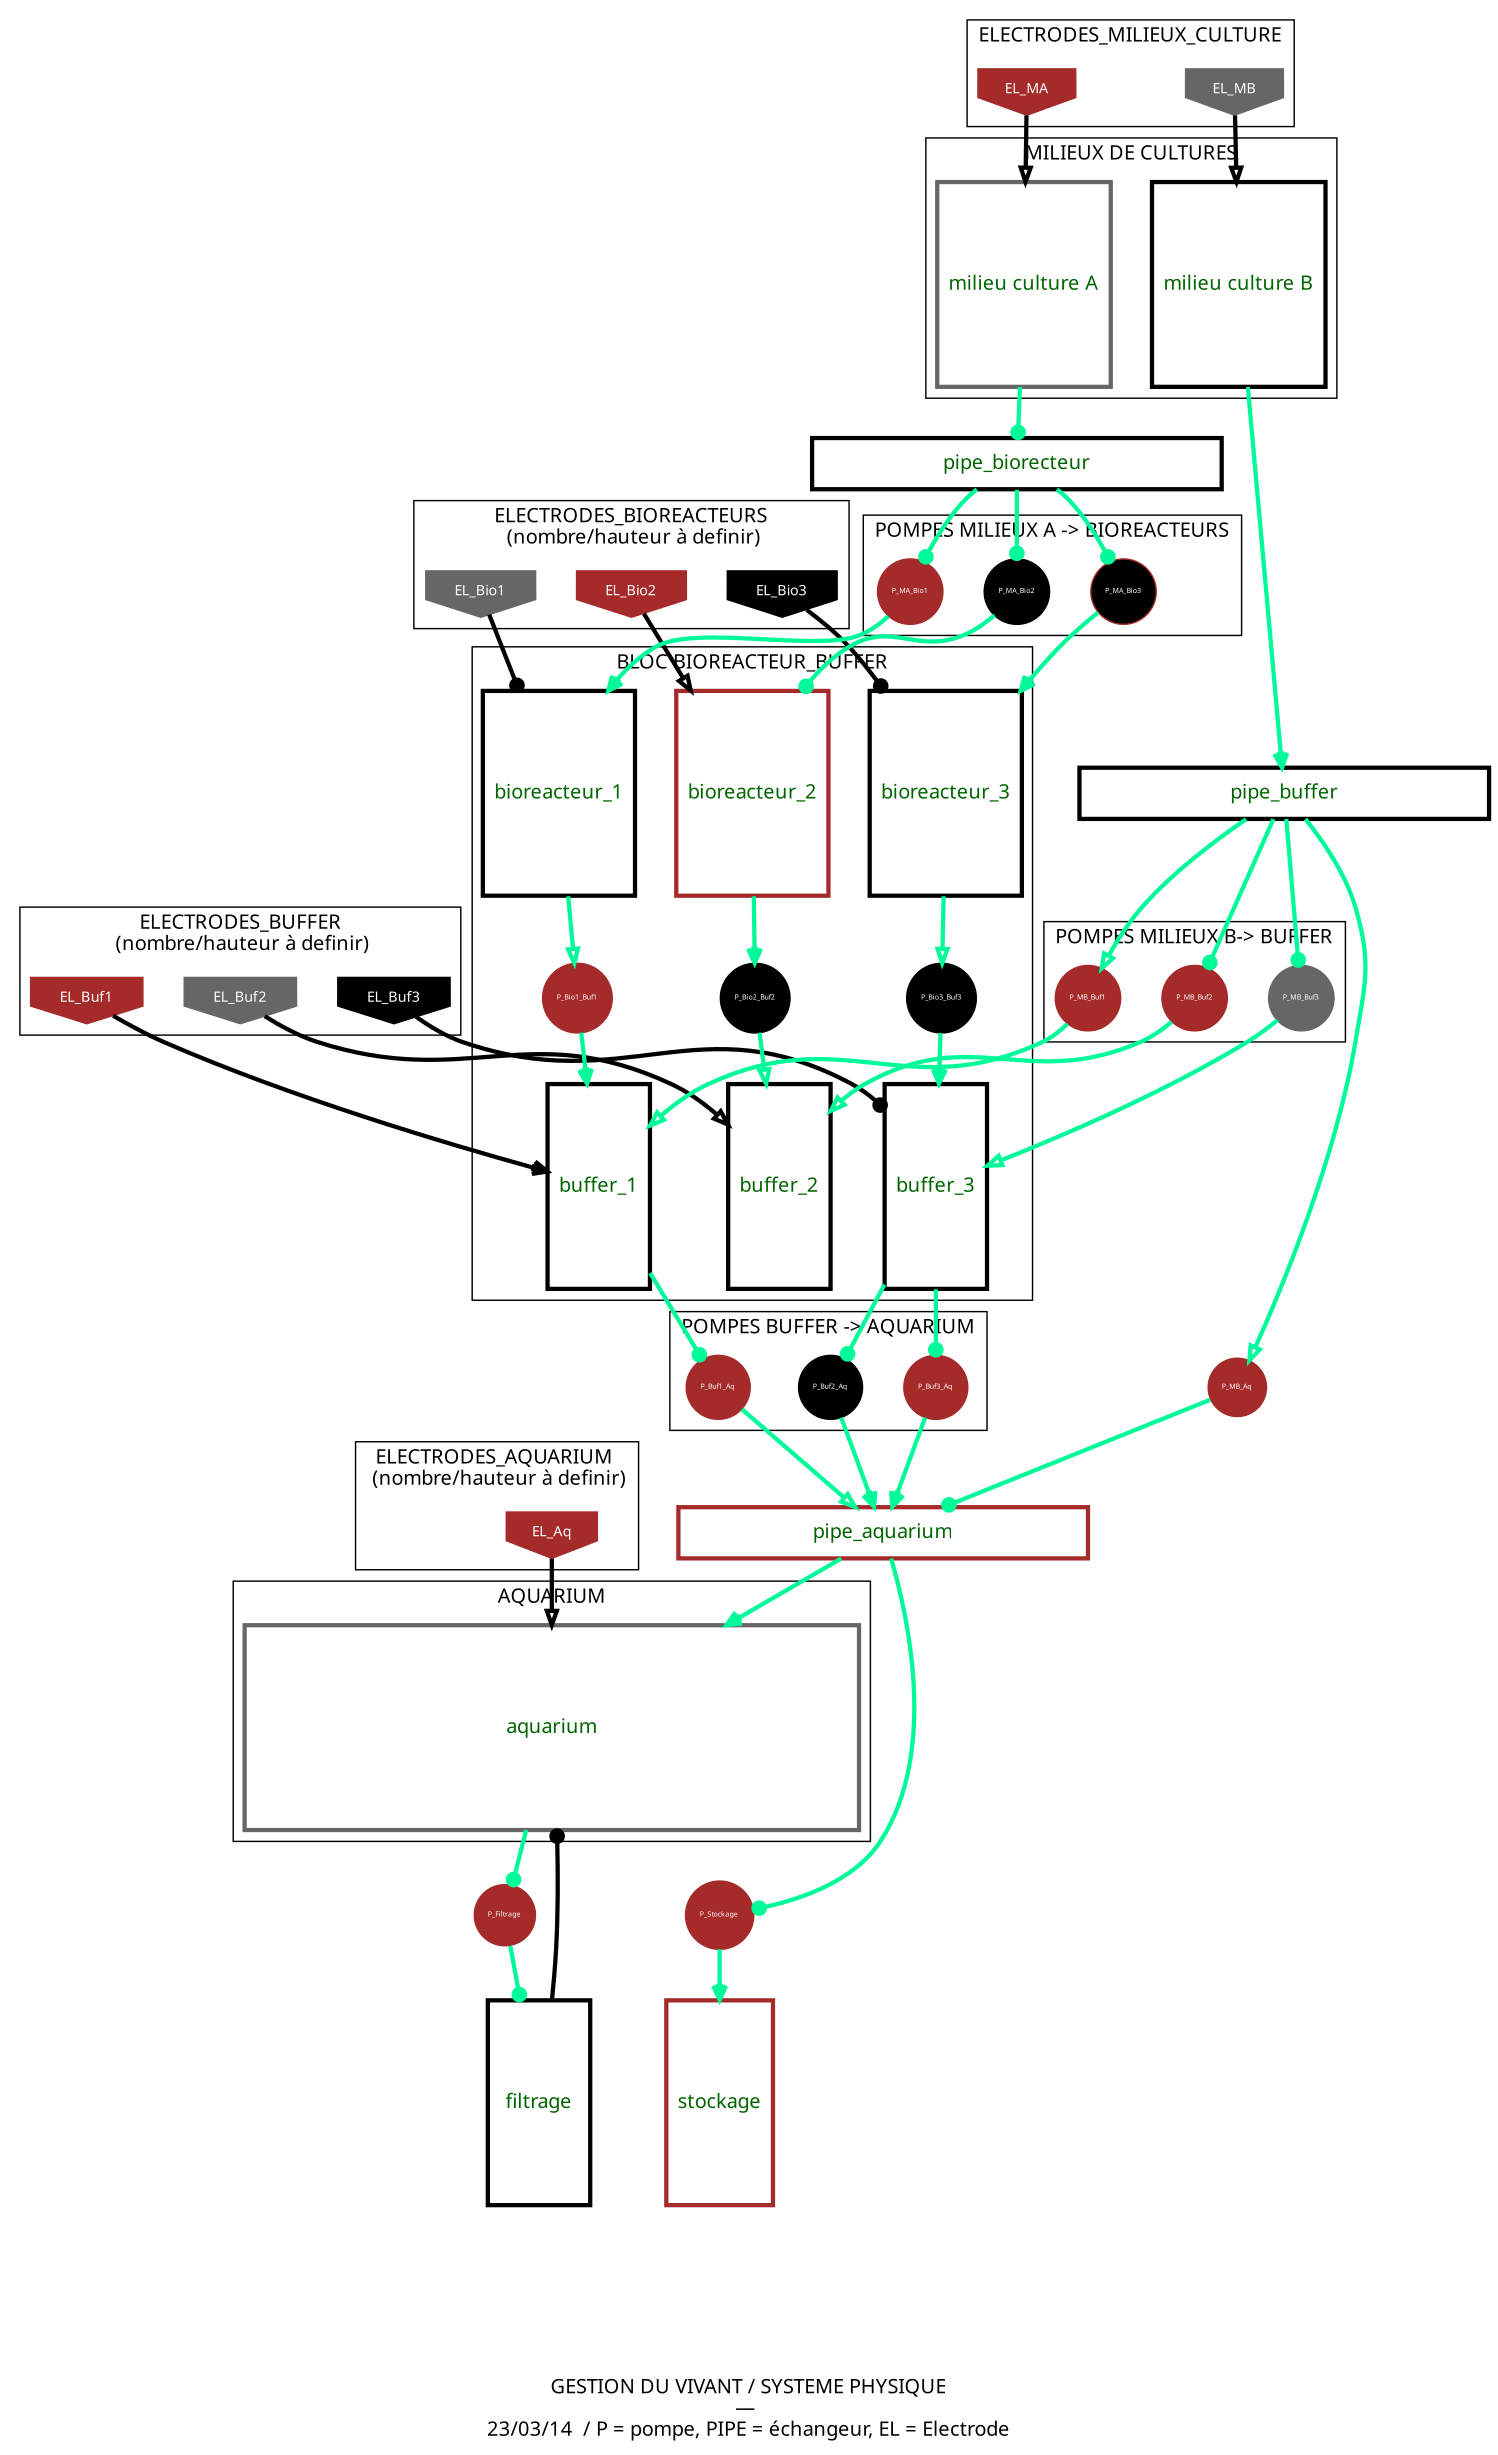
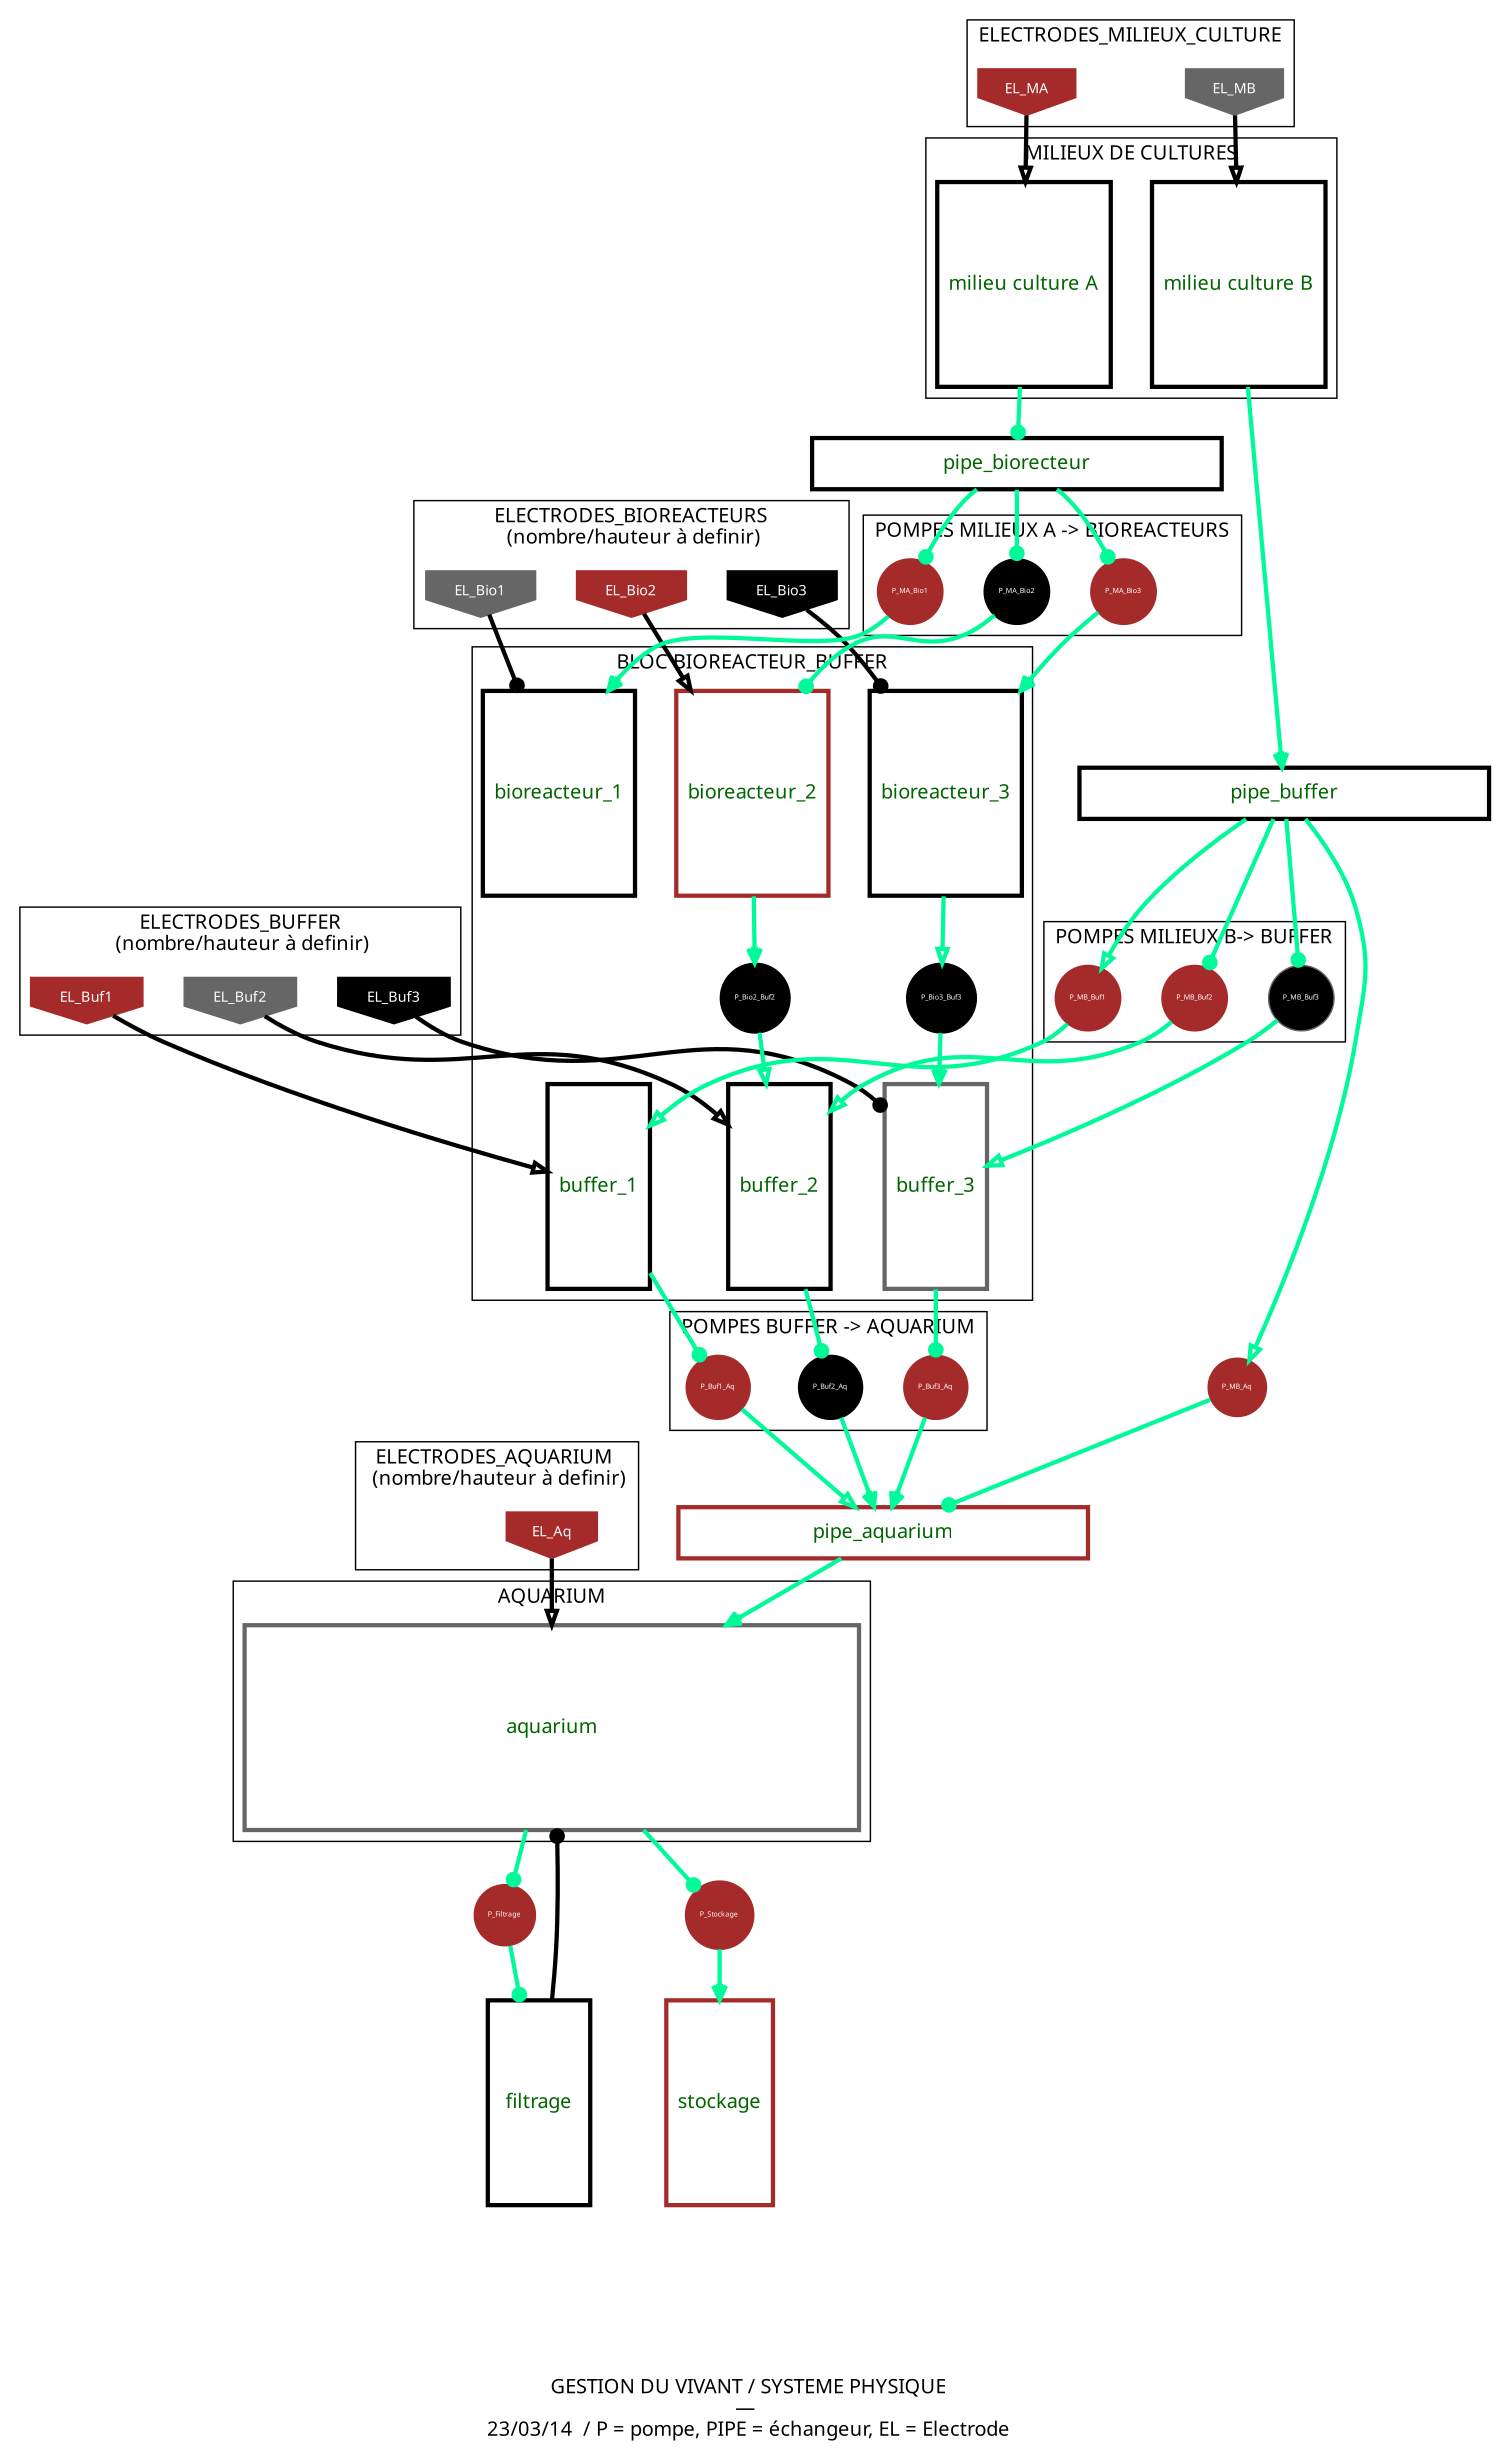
(1024, 284) -> (1024, 284)
(1124, 592) -> (1124, 592)
(577, 998) -> none
(1301, 998) -> (1301, 998)
(320, 1102) -> (320, 1102)
(936, 1186) -> (936, 1186)
(865, 1321) -> (814, 1321)
(908, 1770) -> (667, 1855)
